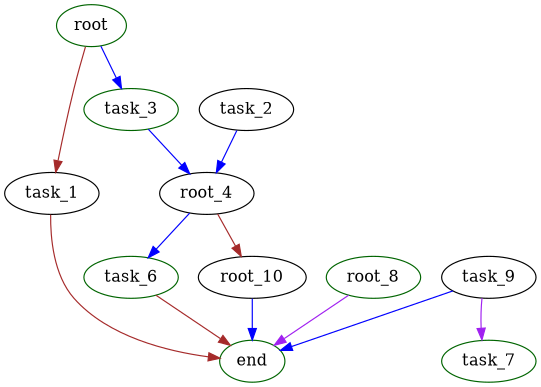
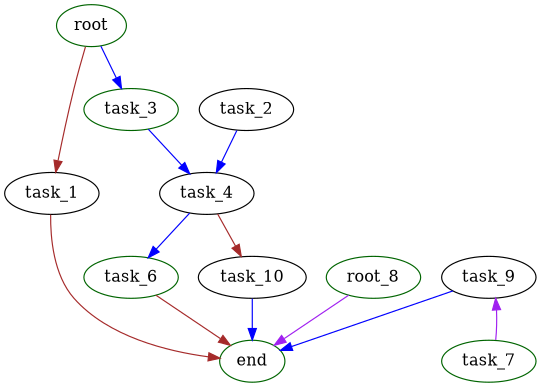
(207, 193) -> (207, 193)
(252, 277) -> (252, 277)
(481, 313) -> (497, 325)
